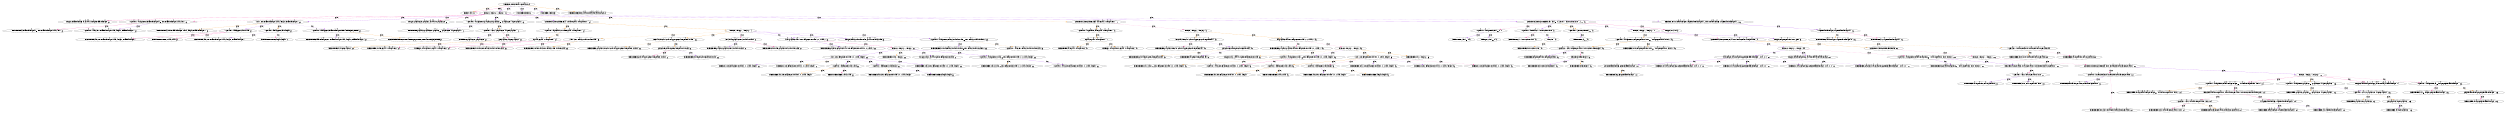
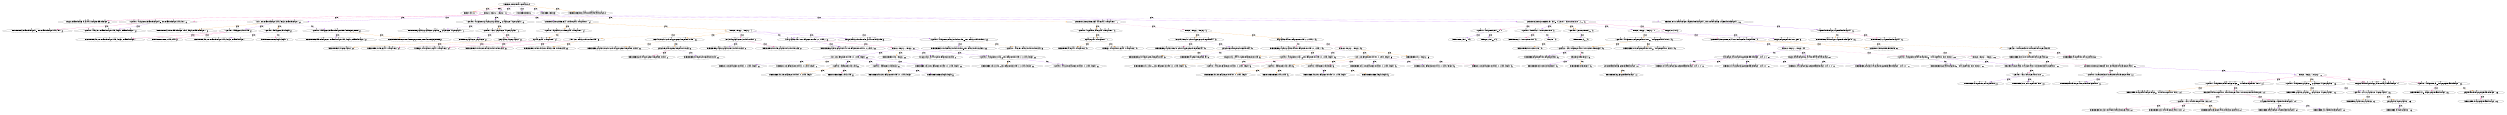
(428, 22) -> none
(2111, 92) -> (2153, 106)
